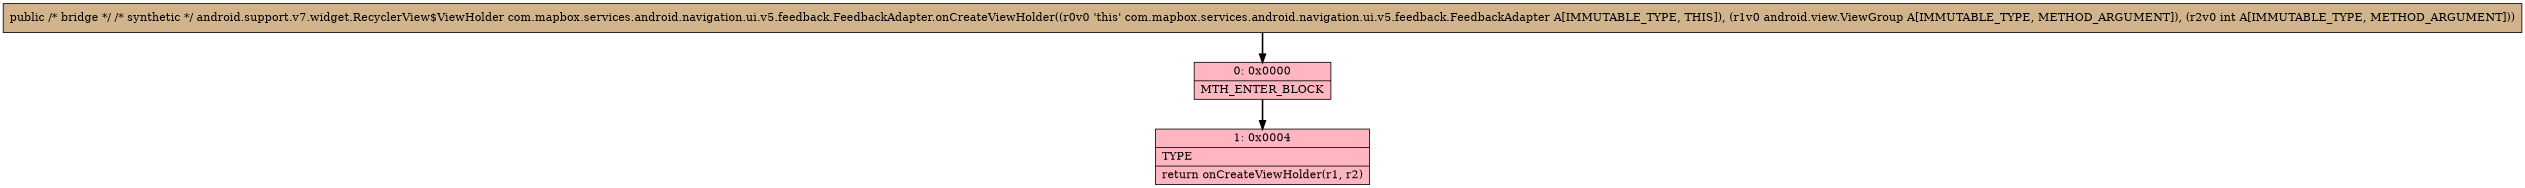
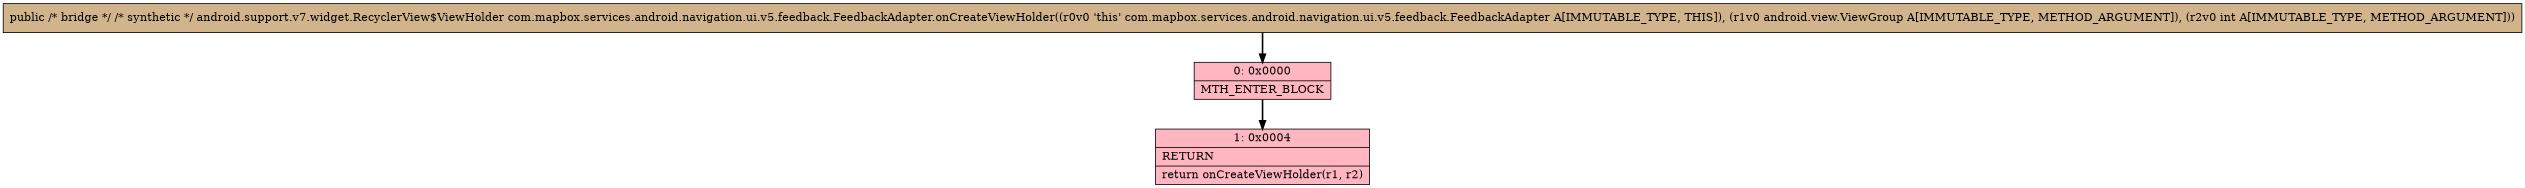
(1178, 156) -> (1188, 156)
